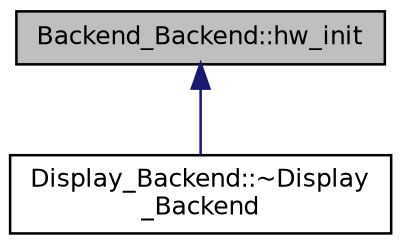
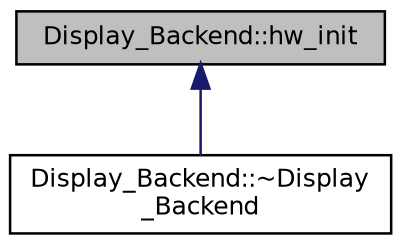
(201, 38) -> (201, 38)
